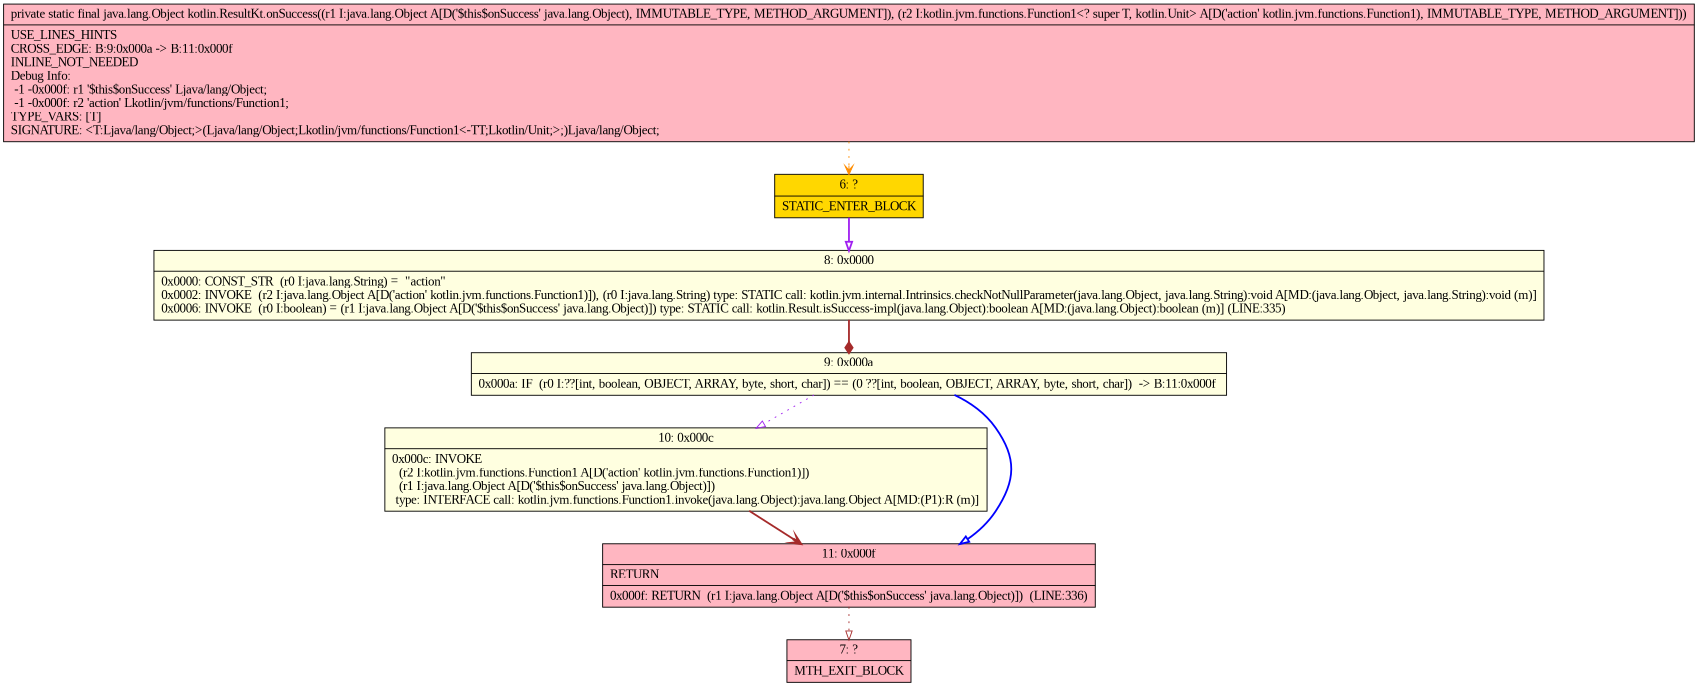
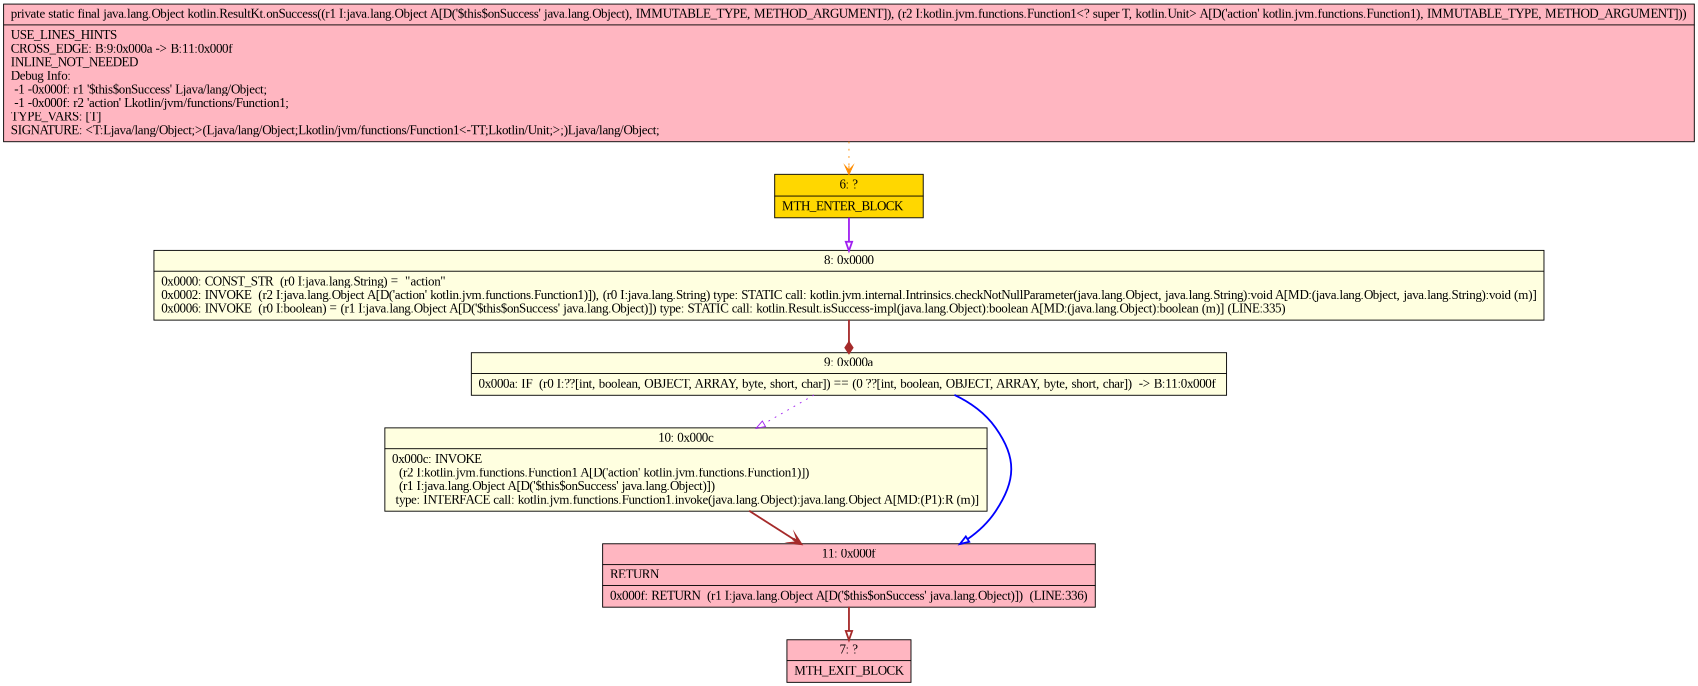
(849, 206) -> (843, 206)
(849, 619) -> (849, 619)
